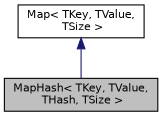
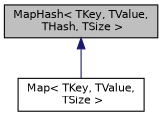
(81, 64) -> (81, 64)
